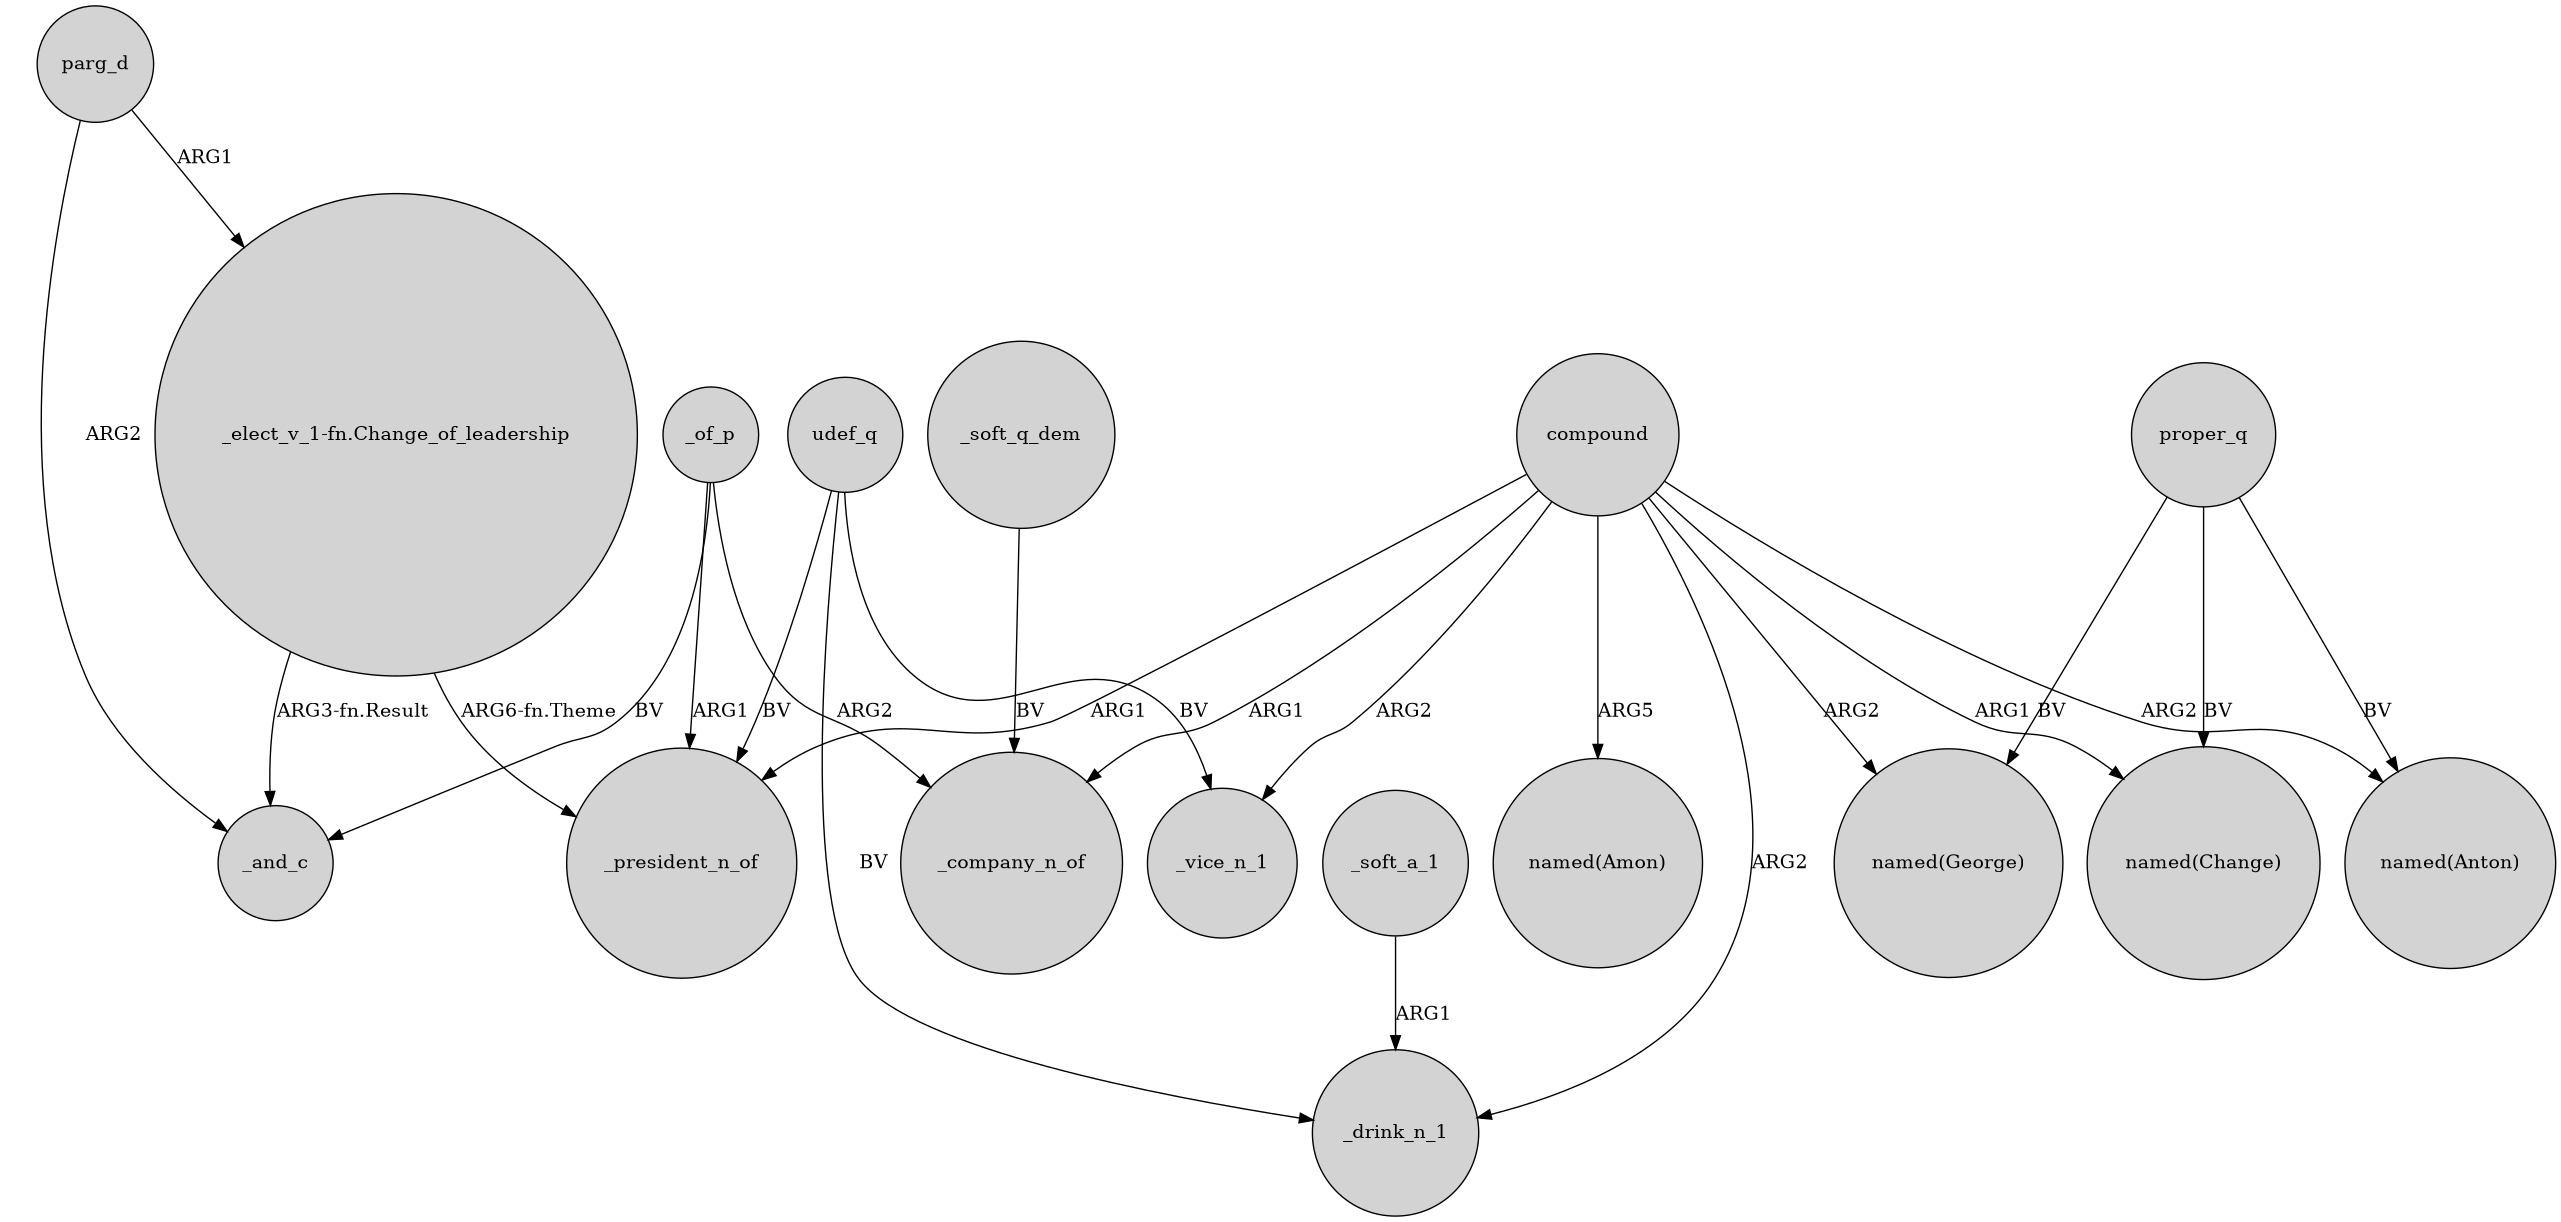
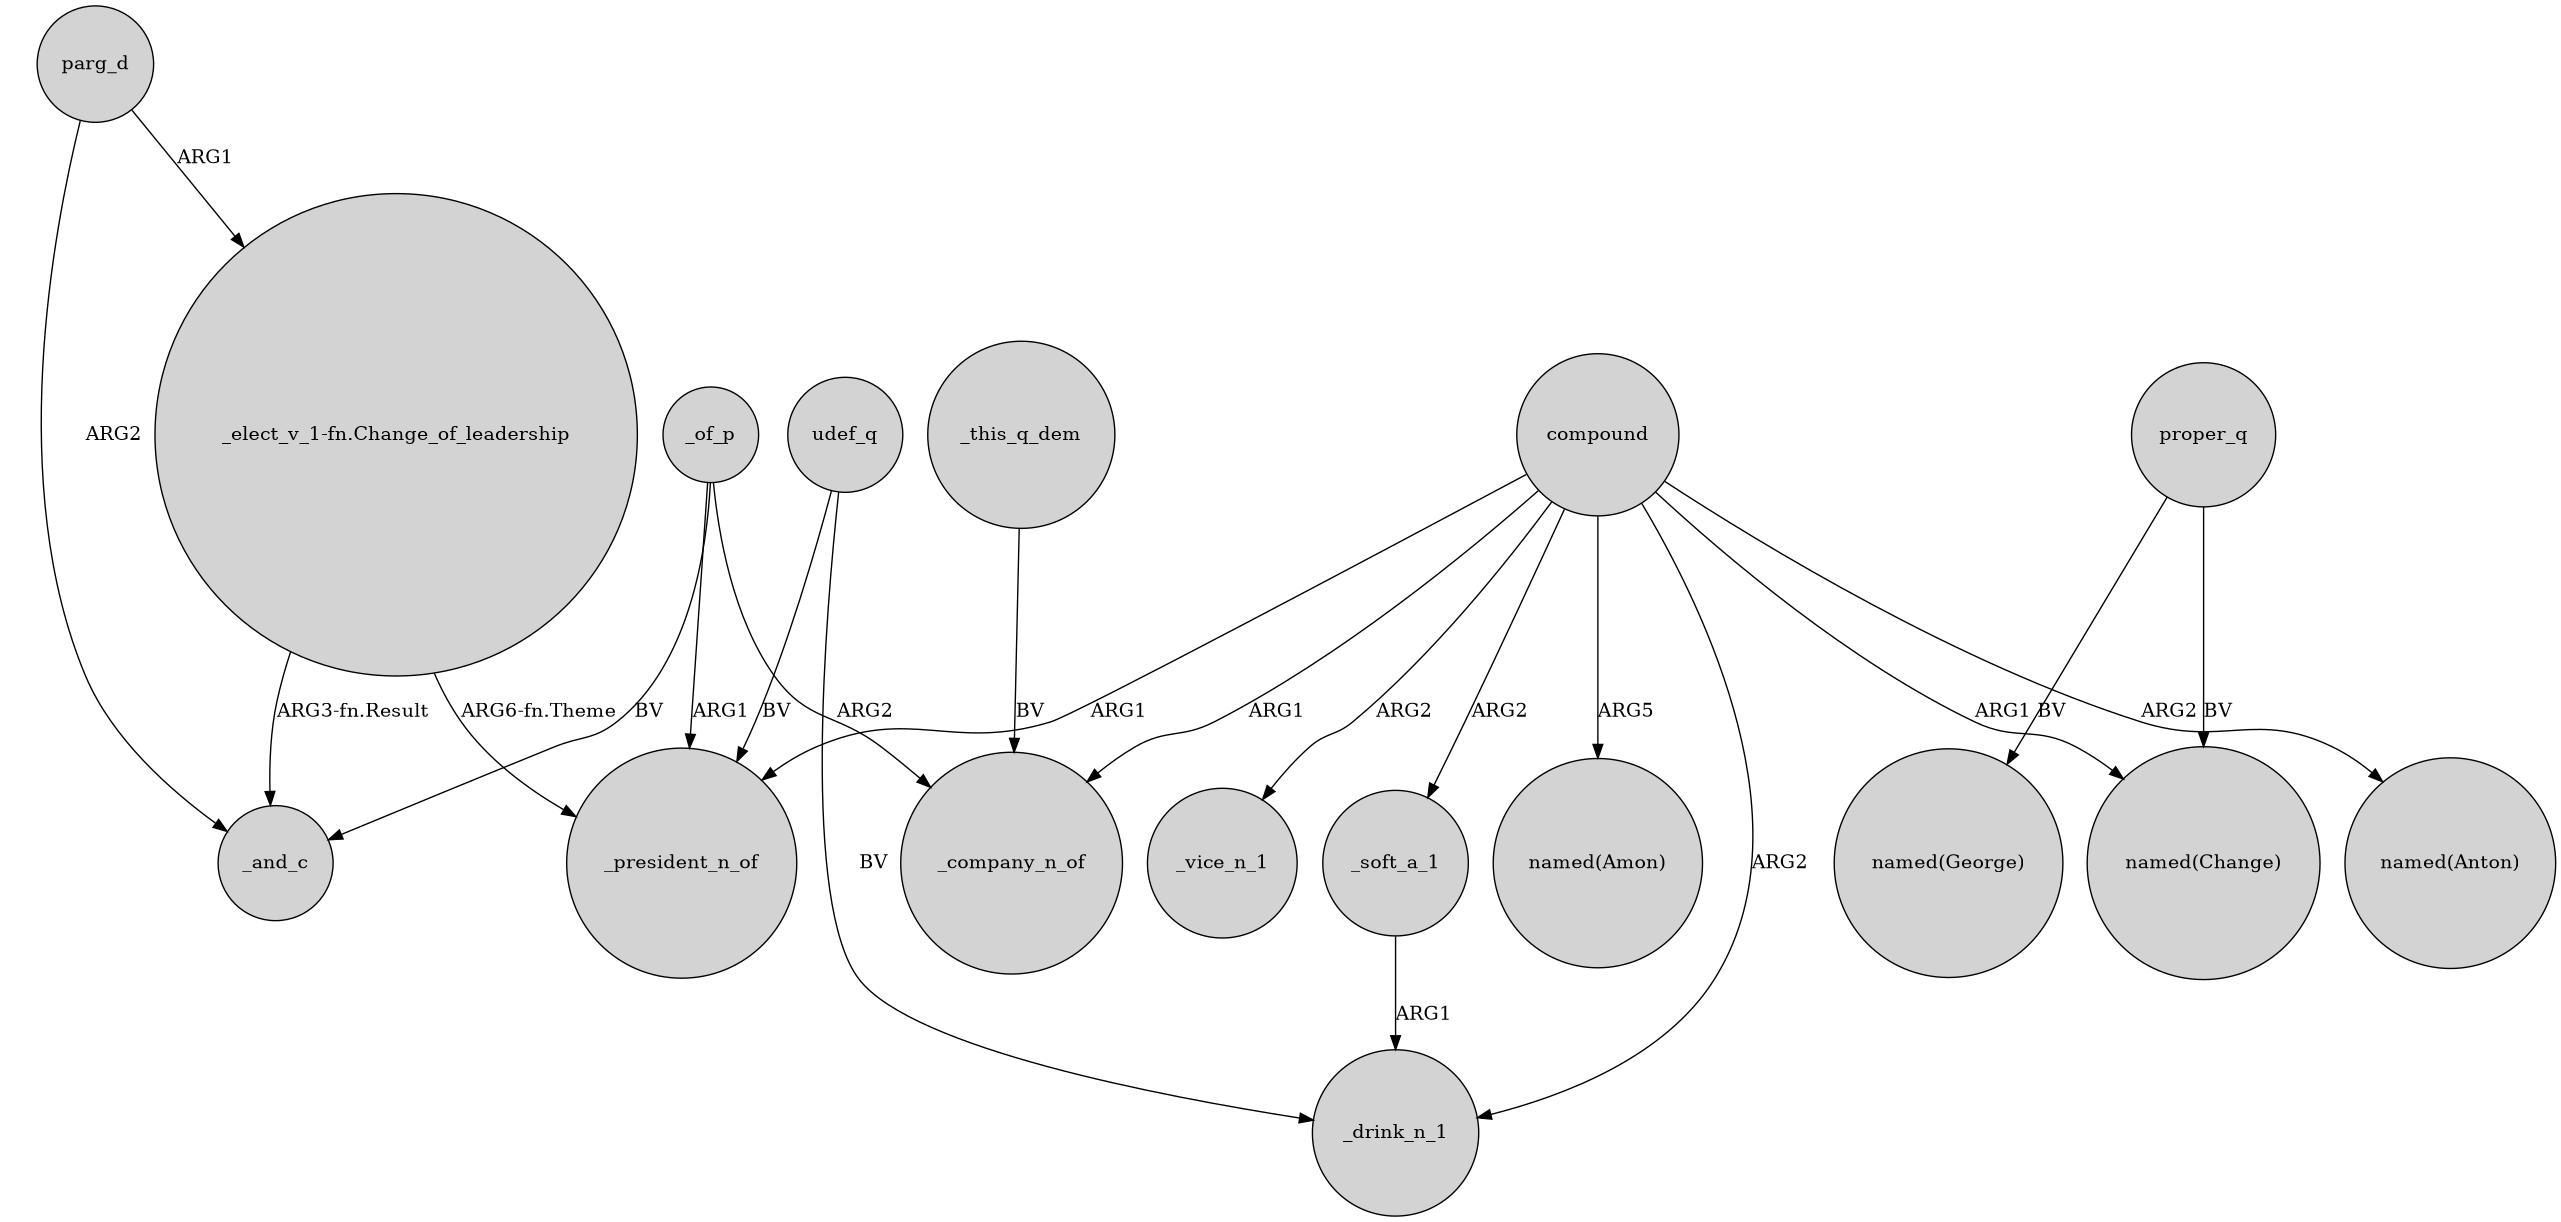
(1021, 435) -> (1021, 435)
(2315, 628) -> none
(1758, 631) -> (1500, 648)
(981, 700) -> none
